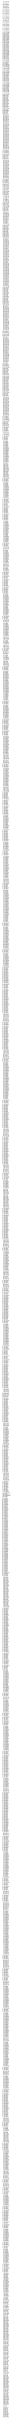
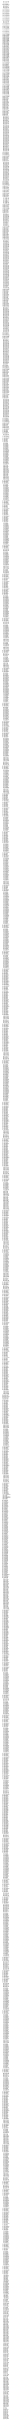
none -> (6, 15)
